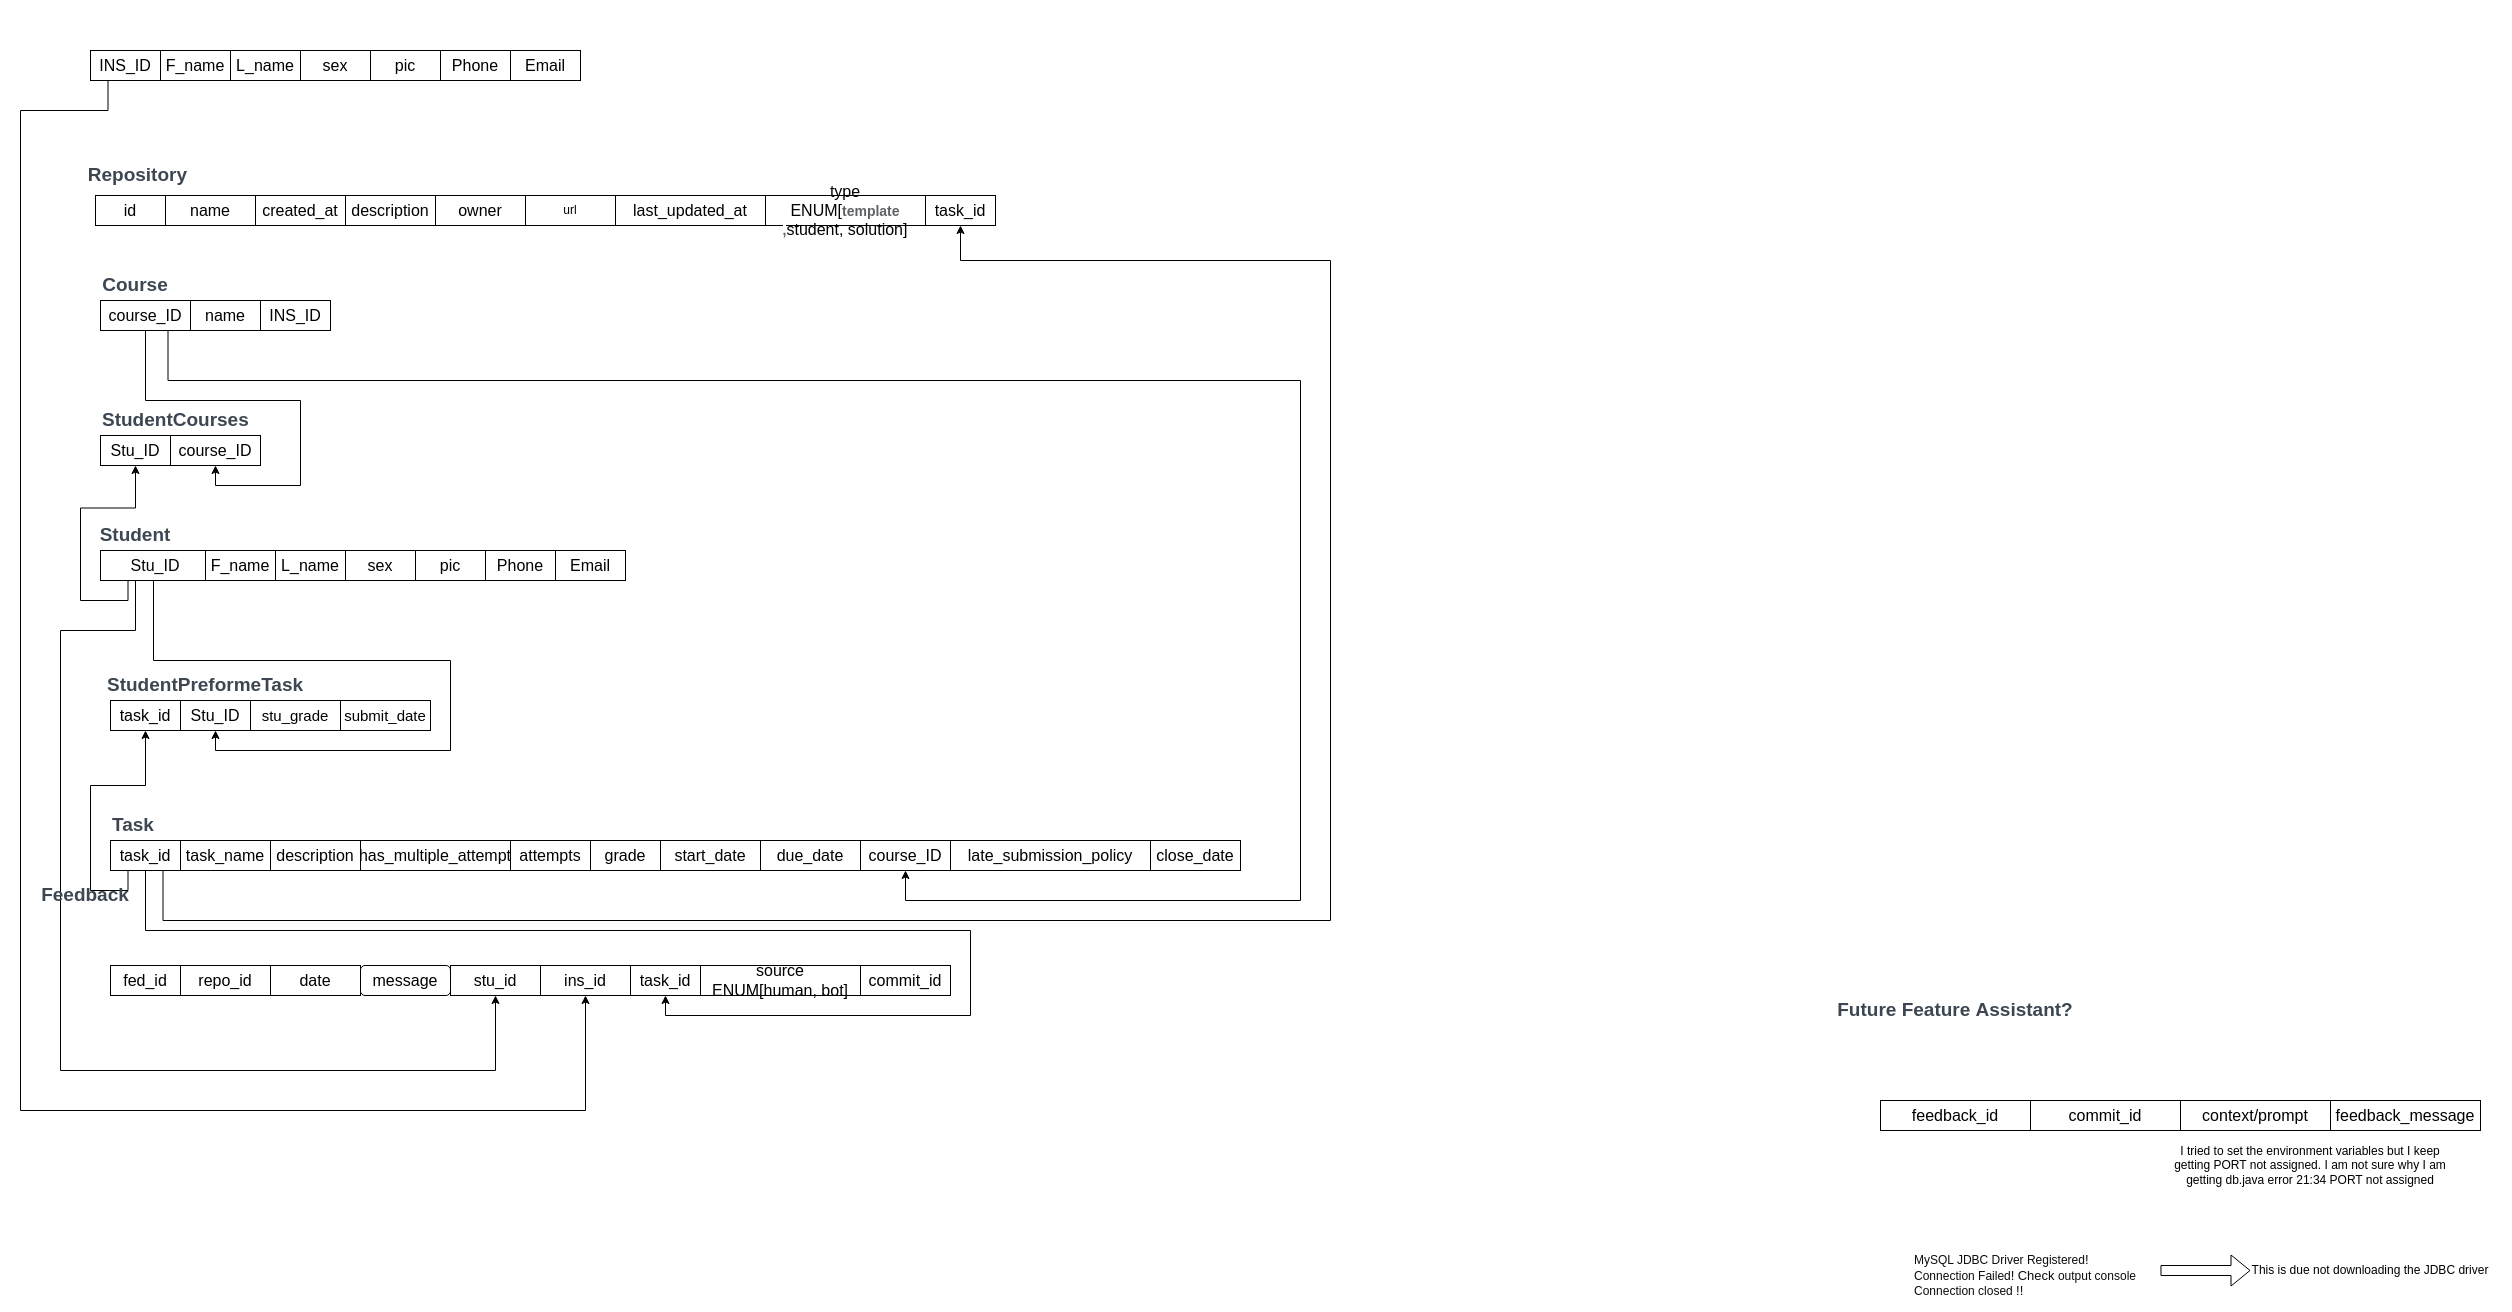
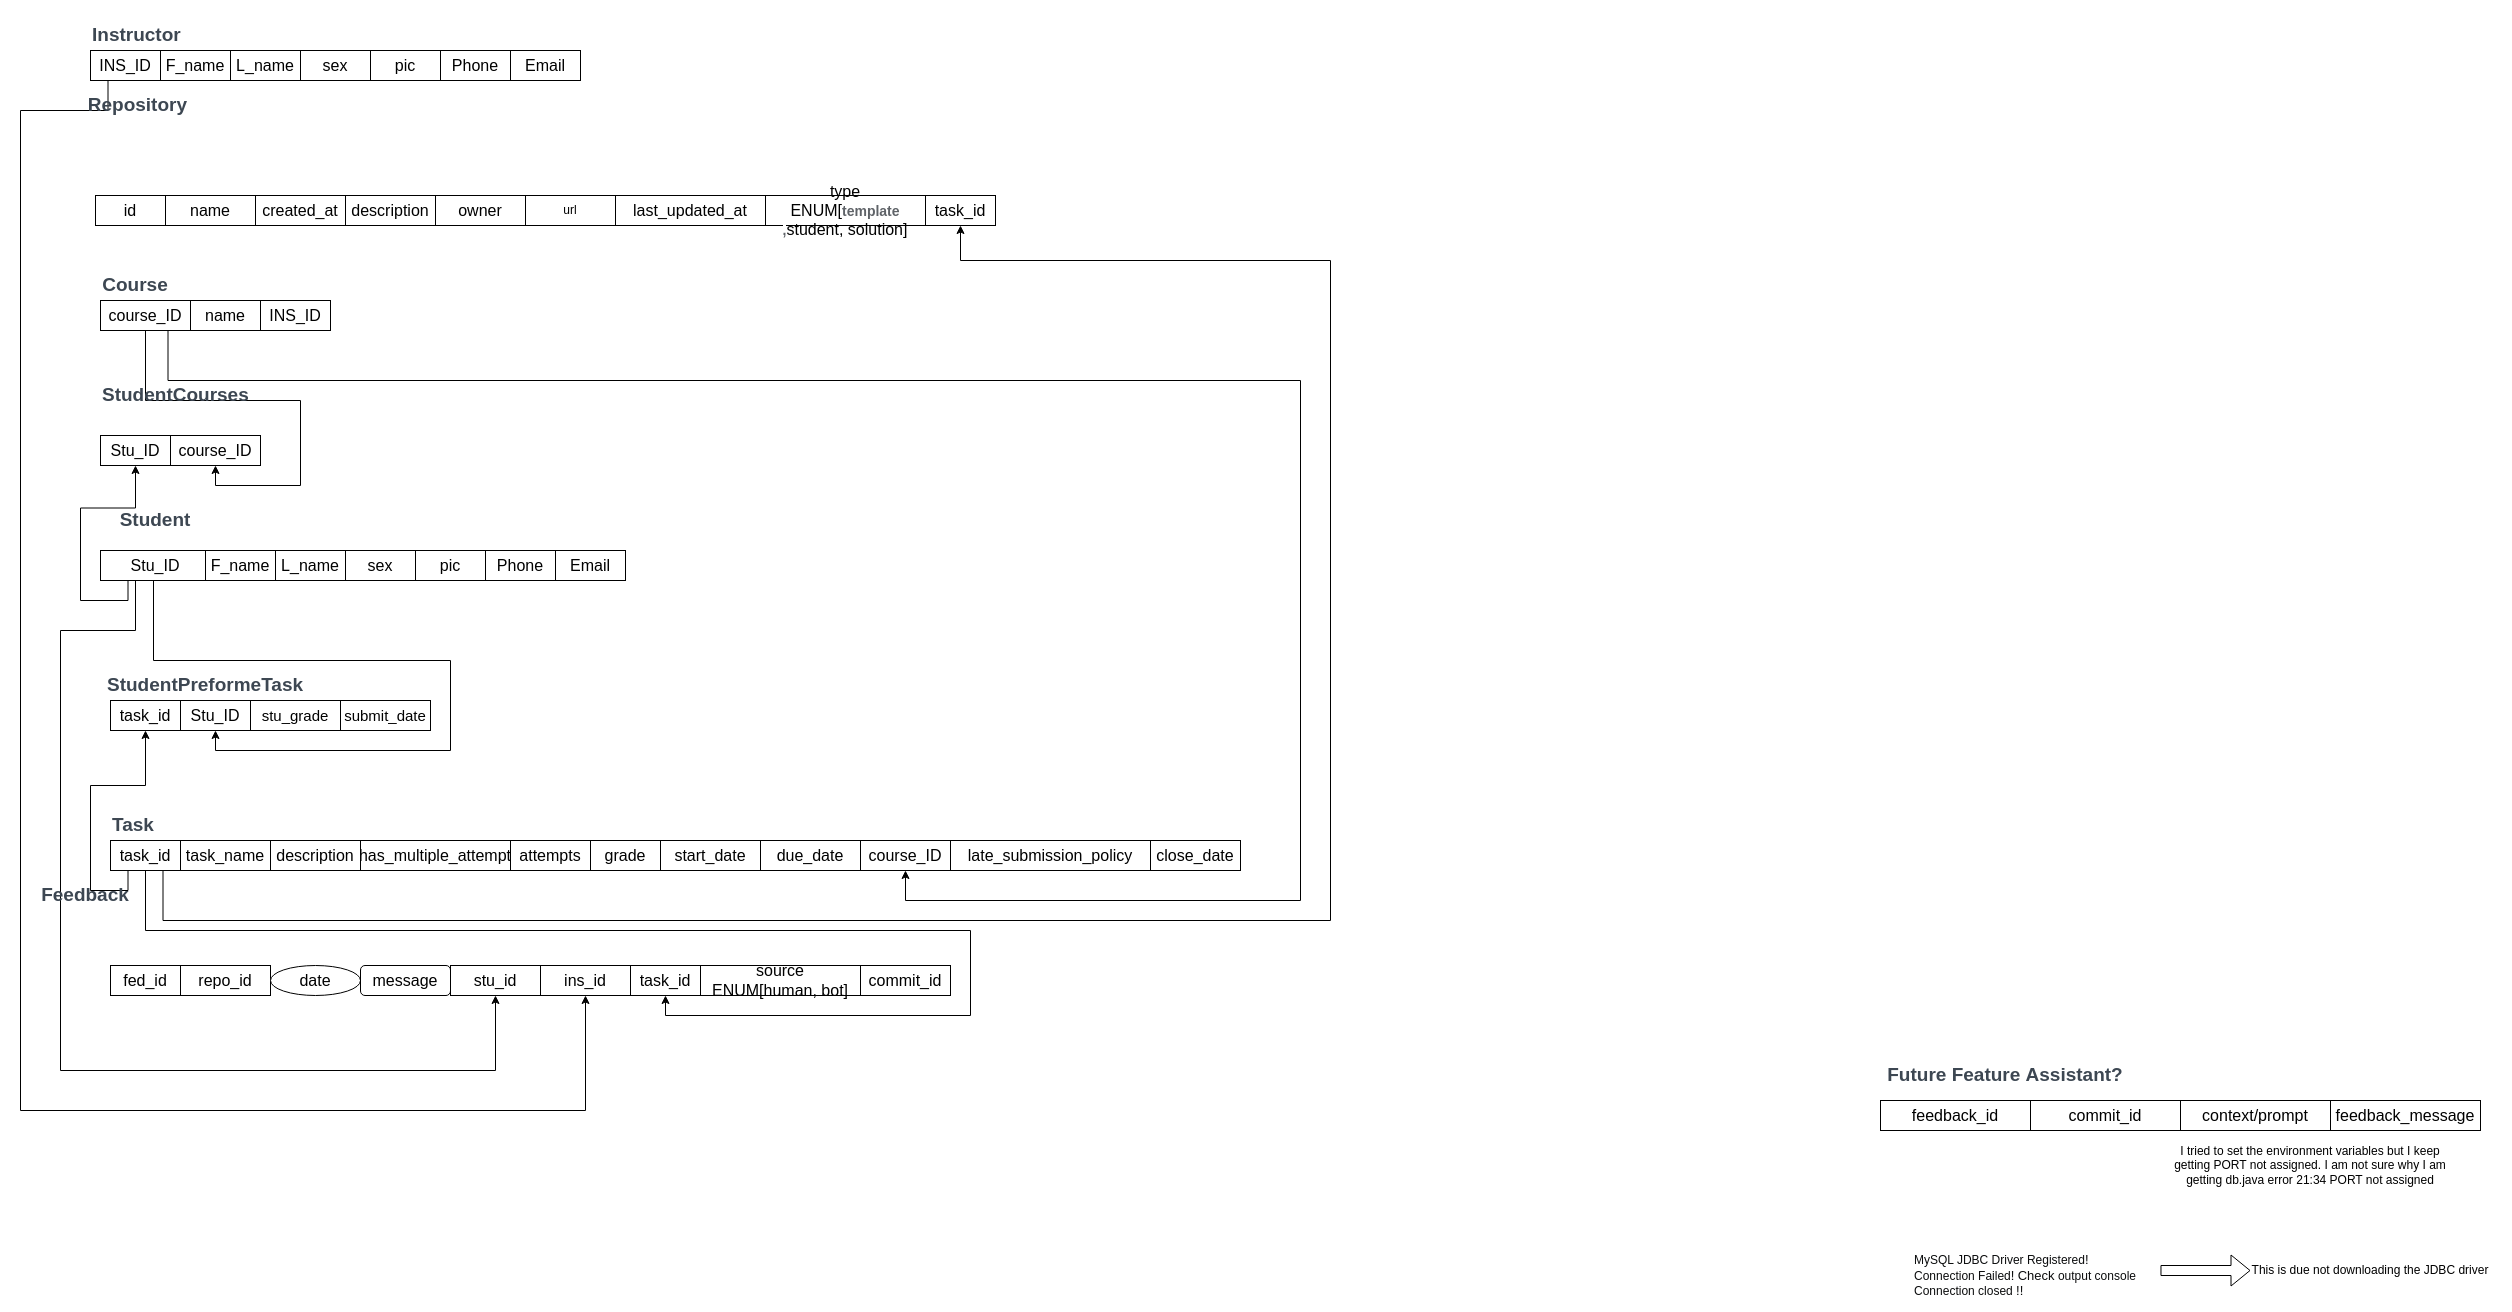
none -> (141, 36)
(141, 176) -> (141, 106)
(191, 421) -> (191, 396)
(136, 536) -> (156, 521)
(316, 981) -> (316, 981)
(1956, 1011) -> (2006, 1076)
